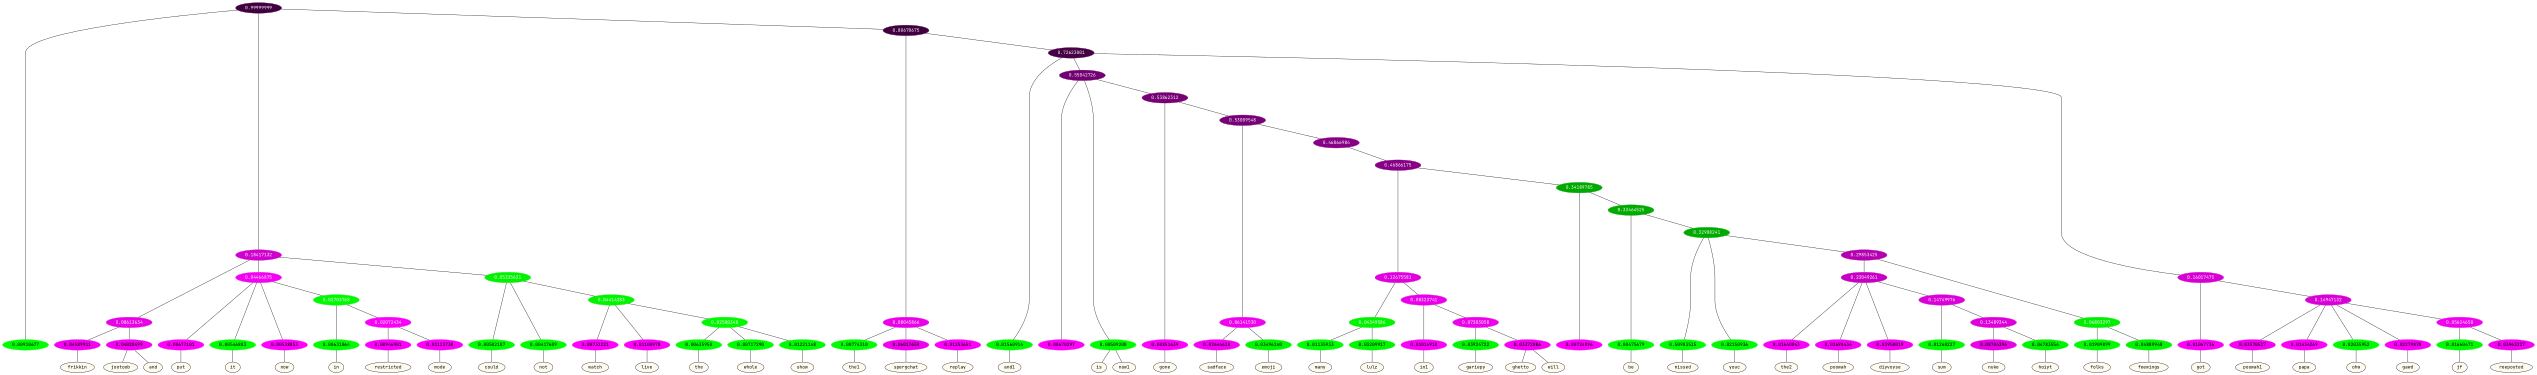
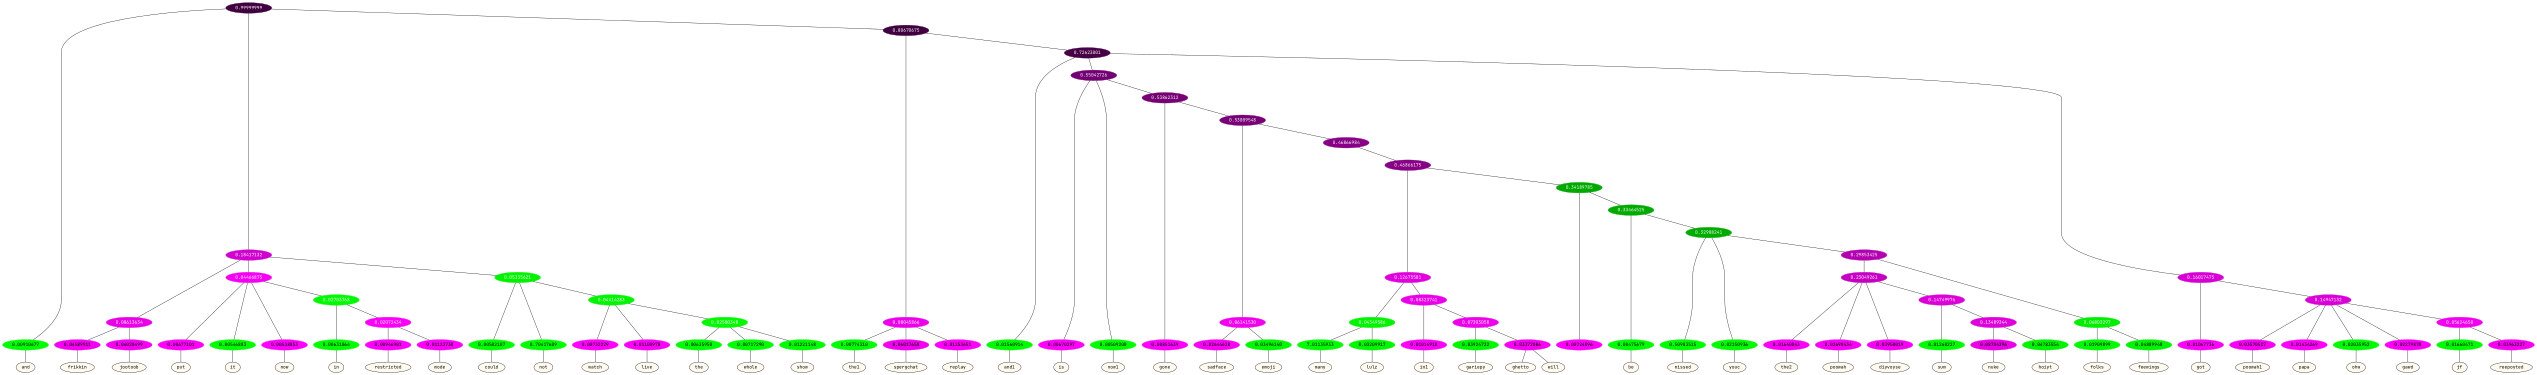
(543, 345) -> (543, 345)
(595, 345) -> (595, 345)
(1320, 345) -> (1320, 345)
(141, 356) -> (26, 356)
(1106, 356) -> (1061, 356)
